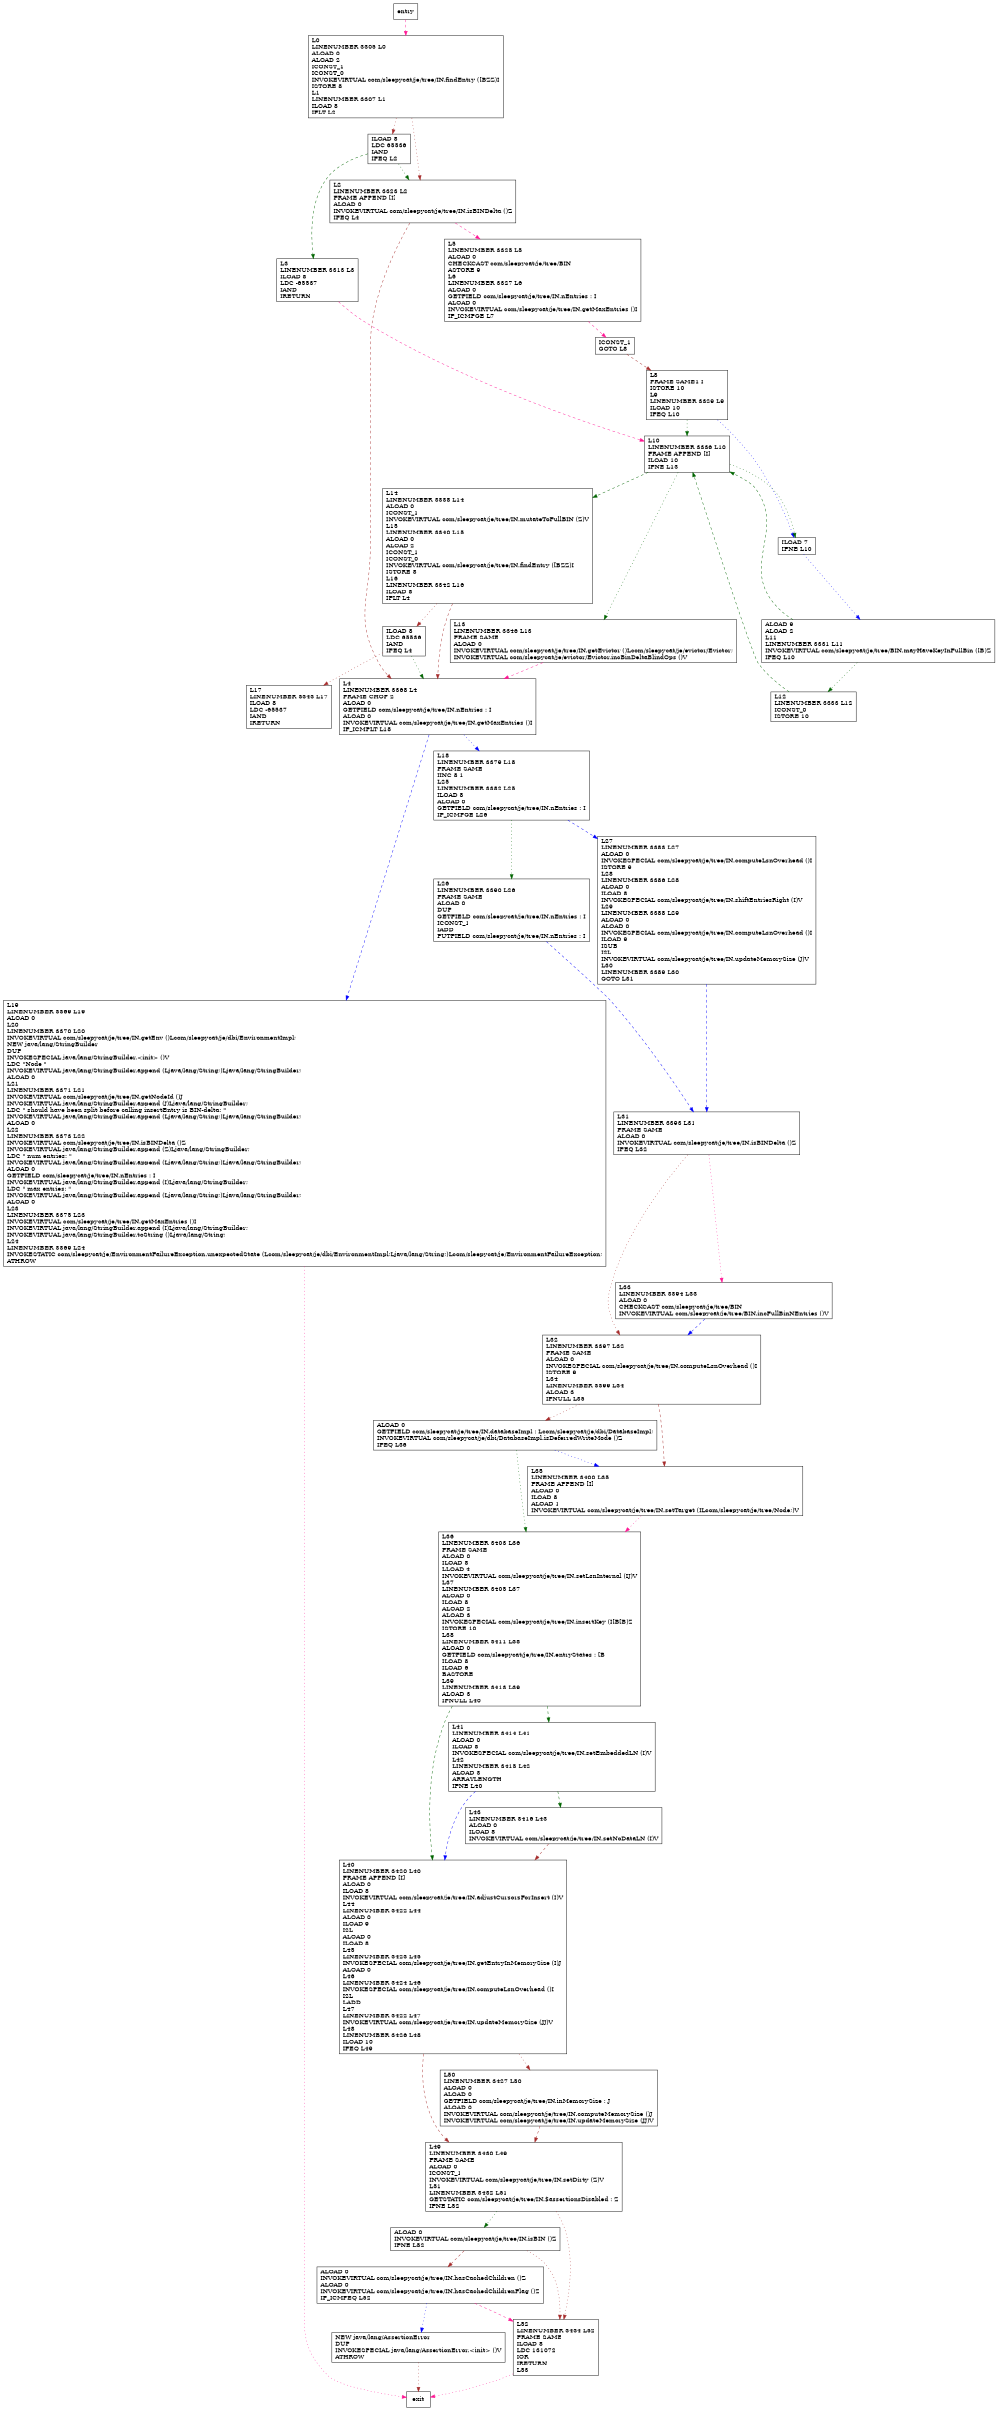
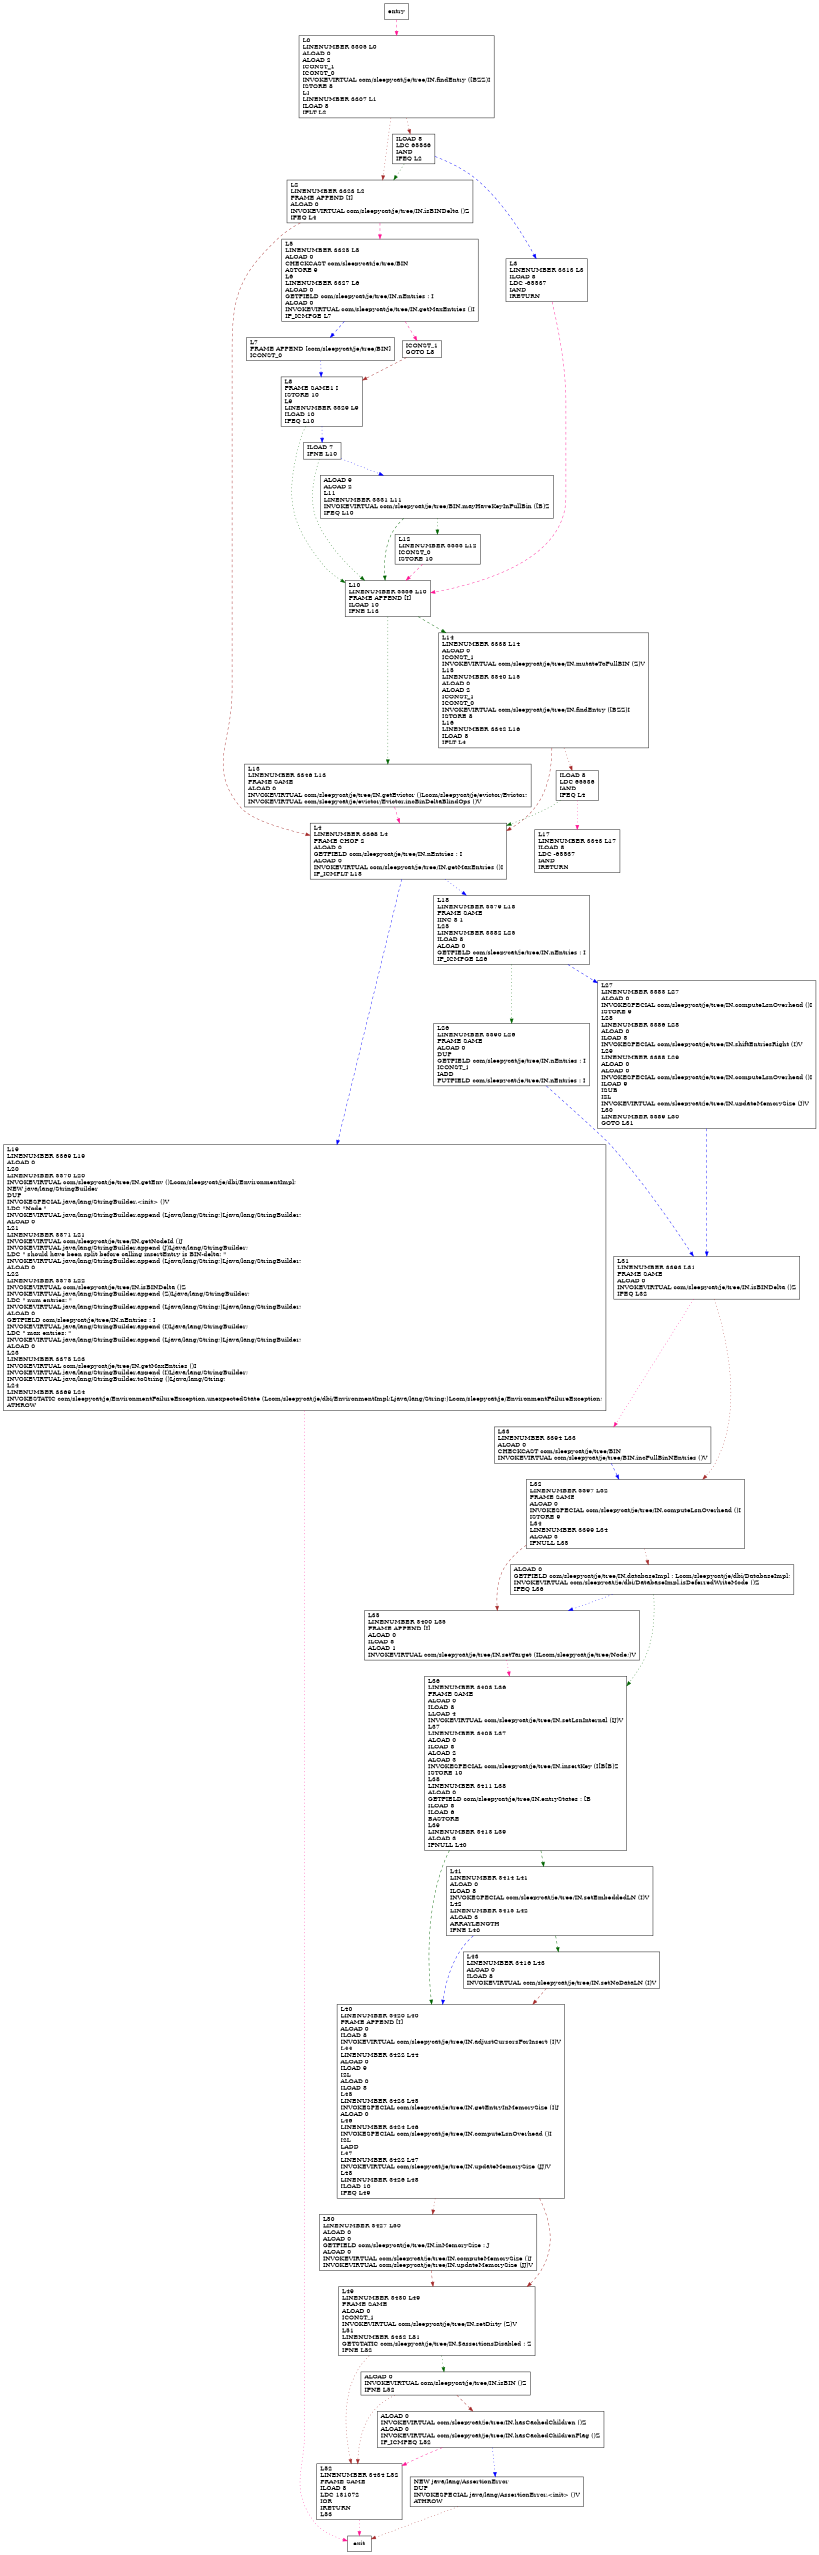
(319, 192) -> (494, 196)
none -> (320, 349)
(765, 482) -> (319, 525)
(732, 590) -> (416, 571)
(355, 668) -> (577, 813)
